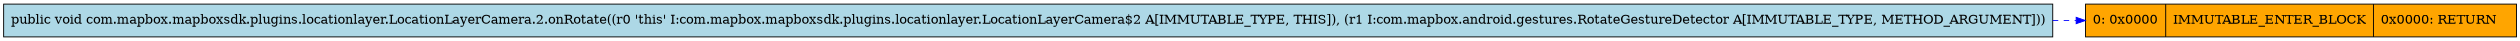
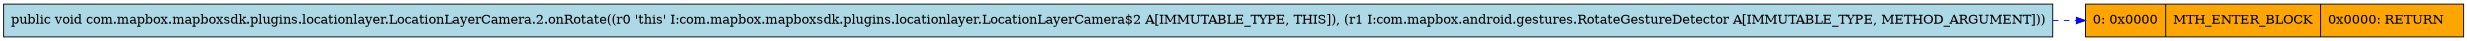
(2270, 20) -> (2243, 20)
